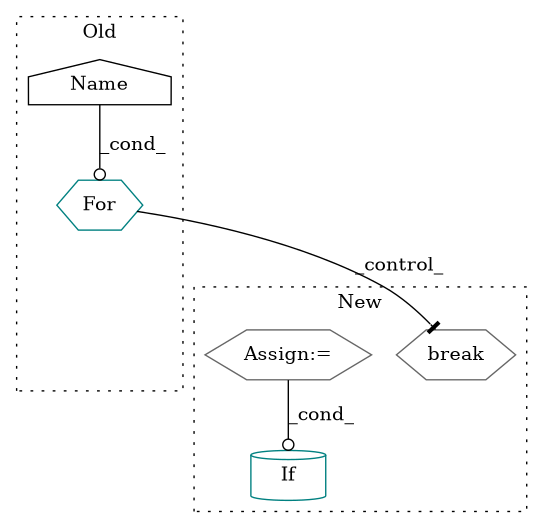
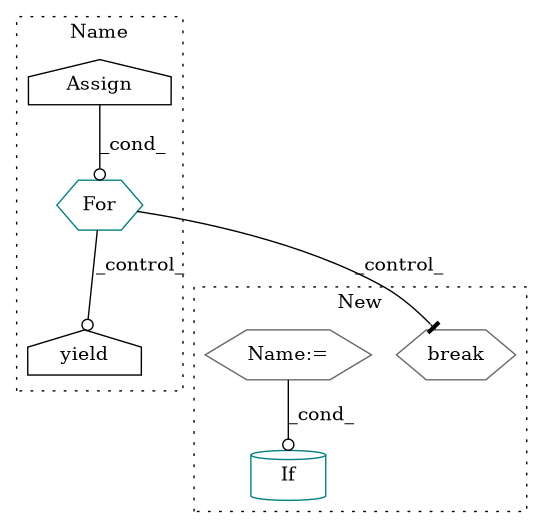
(100, 33) -> (100, 33)
(100, 85) -> (100, 85)
none -> (85, 355)
(288, 355) -> (288, 355)
